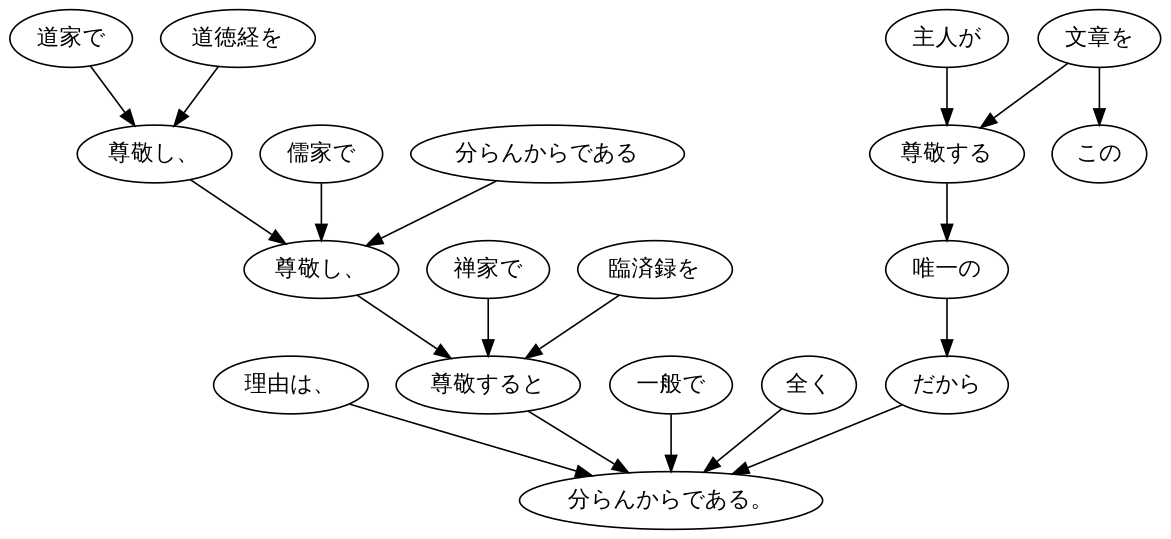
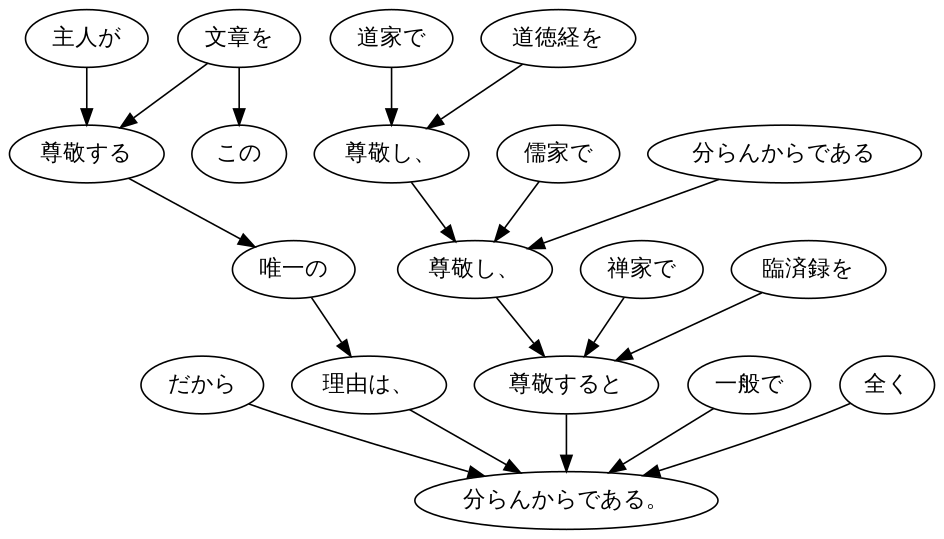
(947, 319) -> (327, 320)
